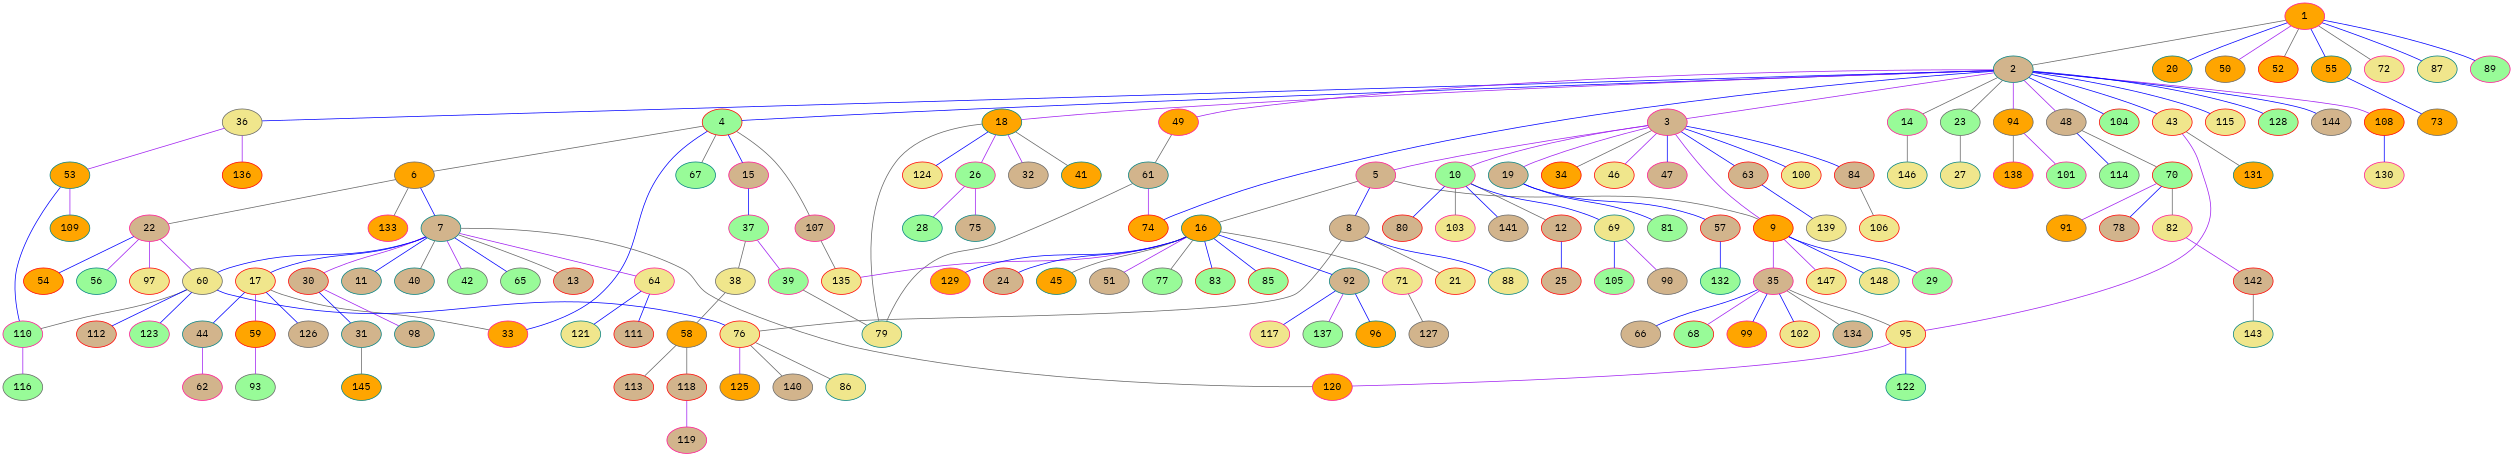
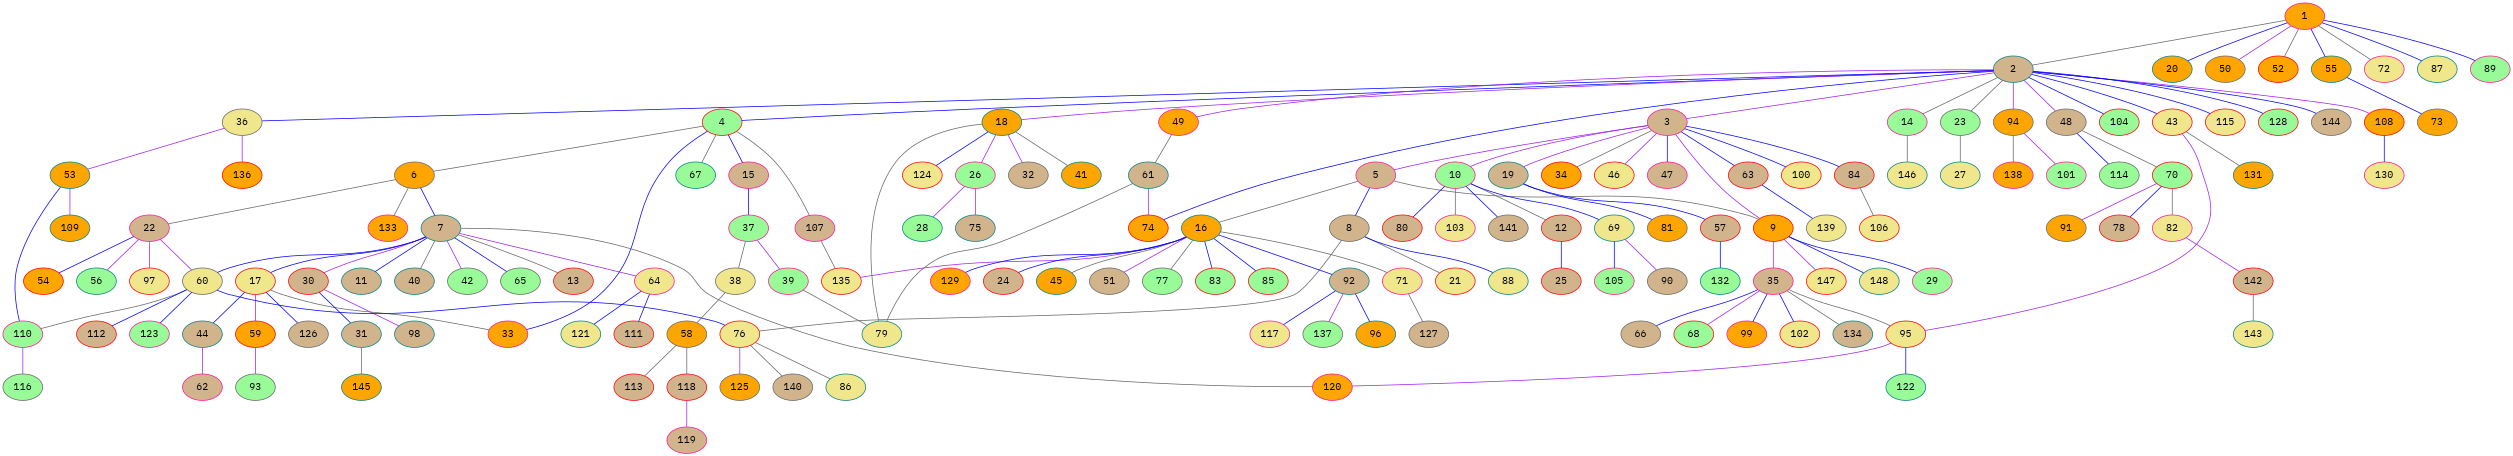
(1667, 228) -> (1667, 228)
